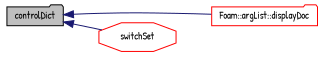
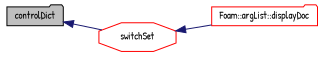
(142, 13) -> (199, 27)
